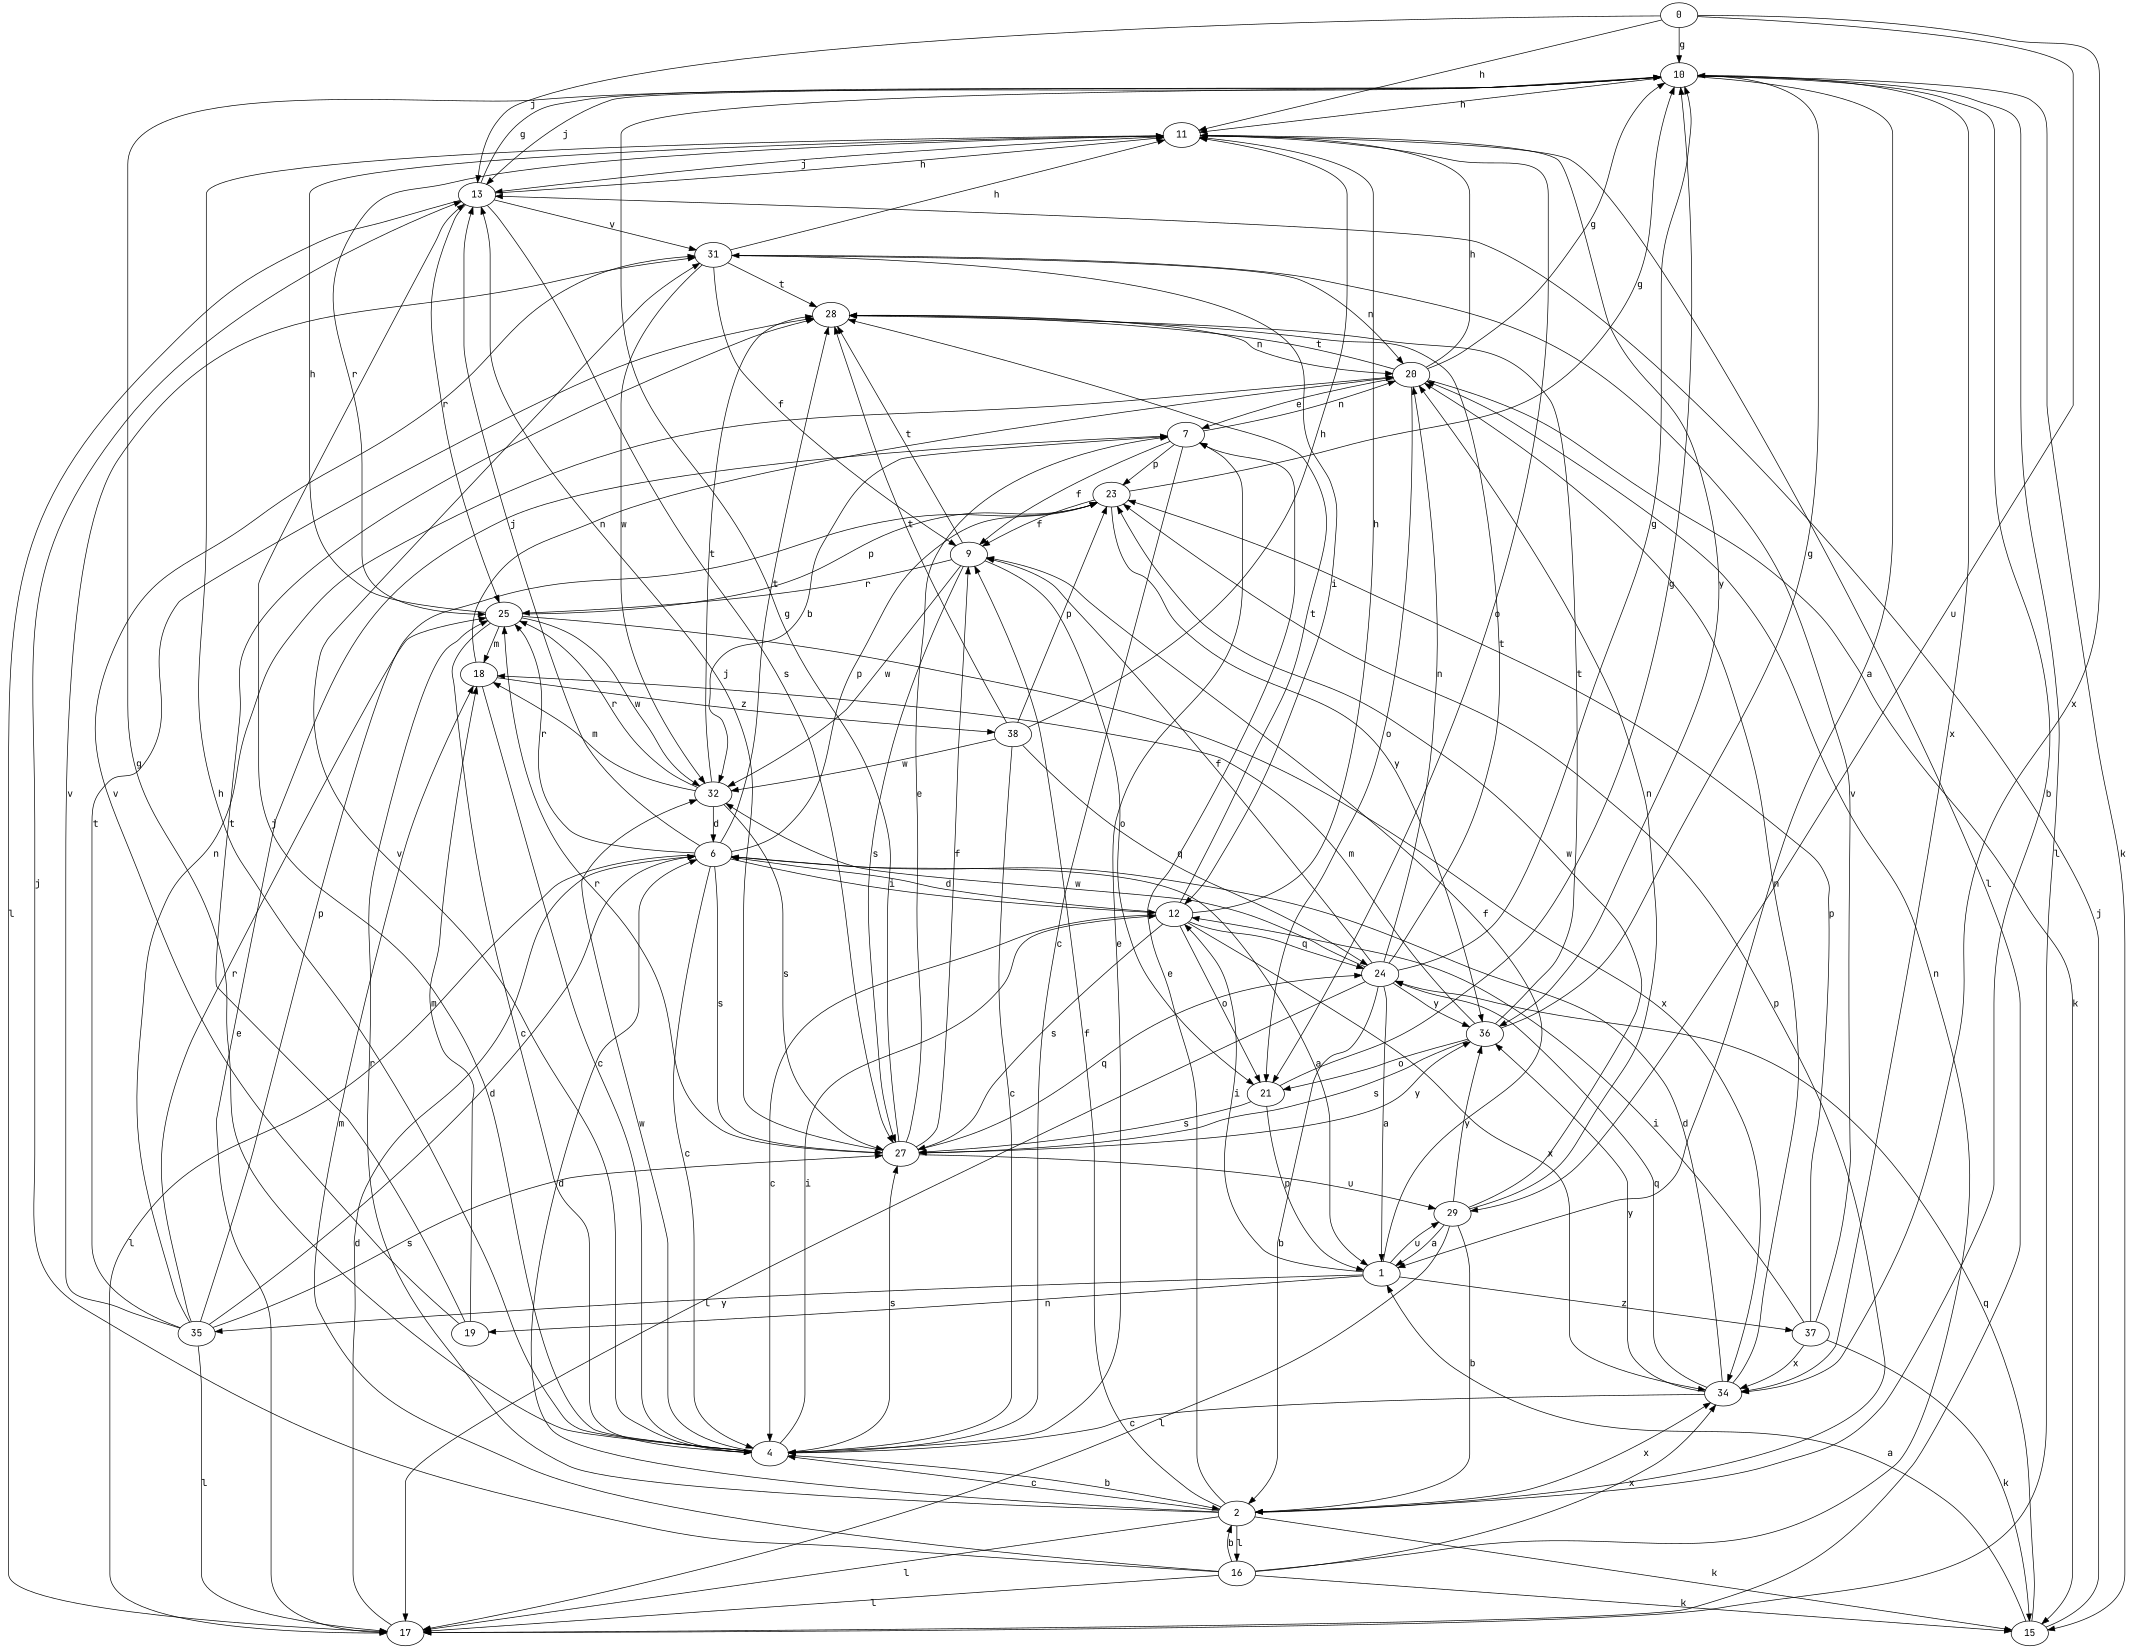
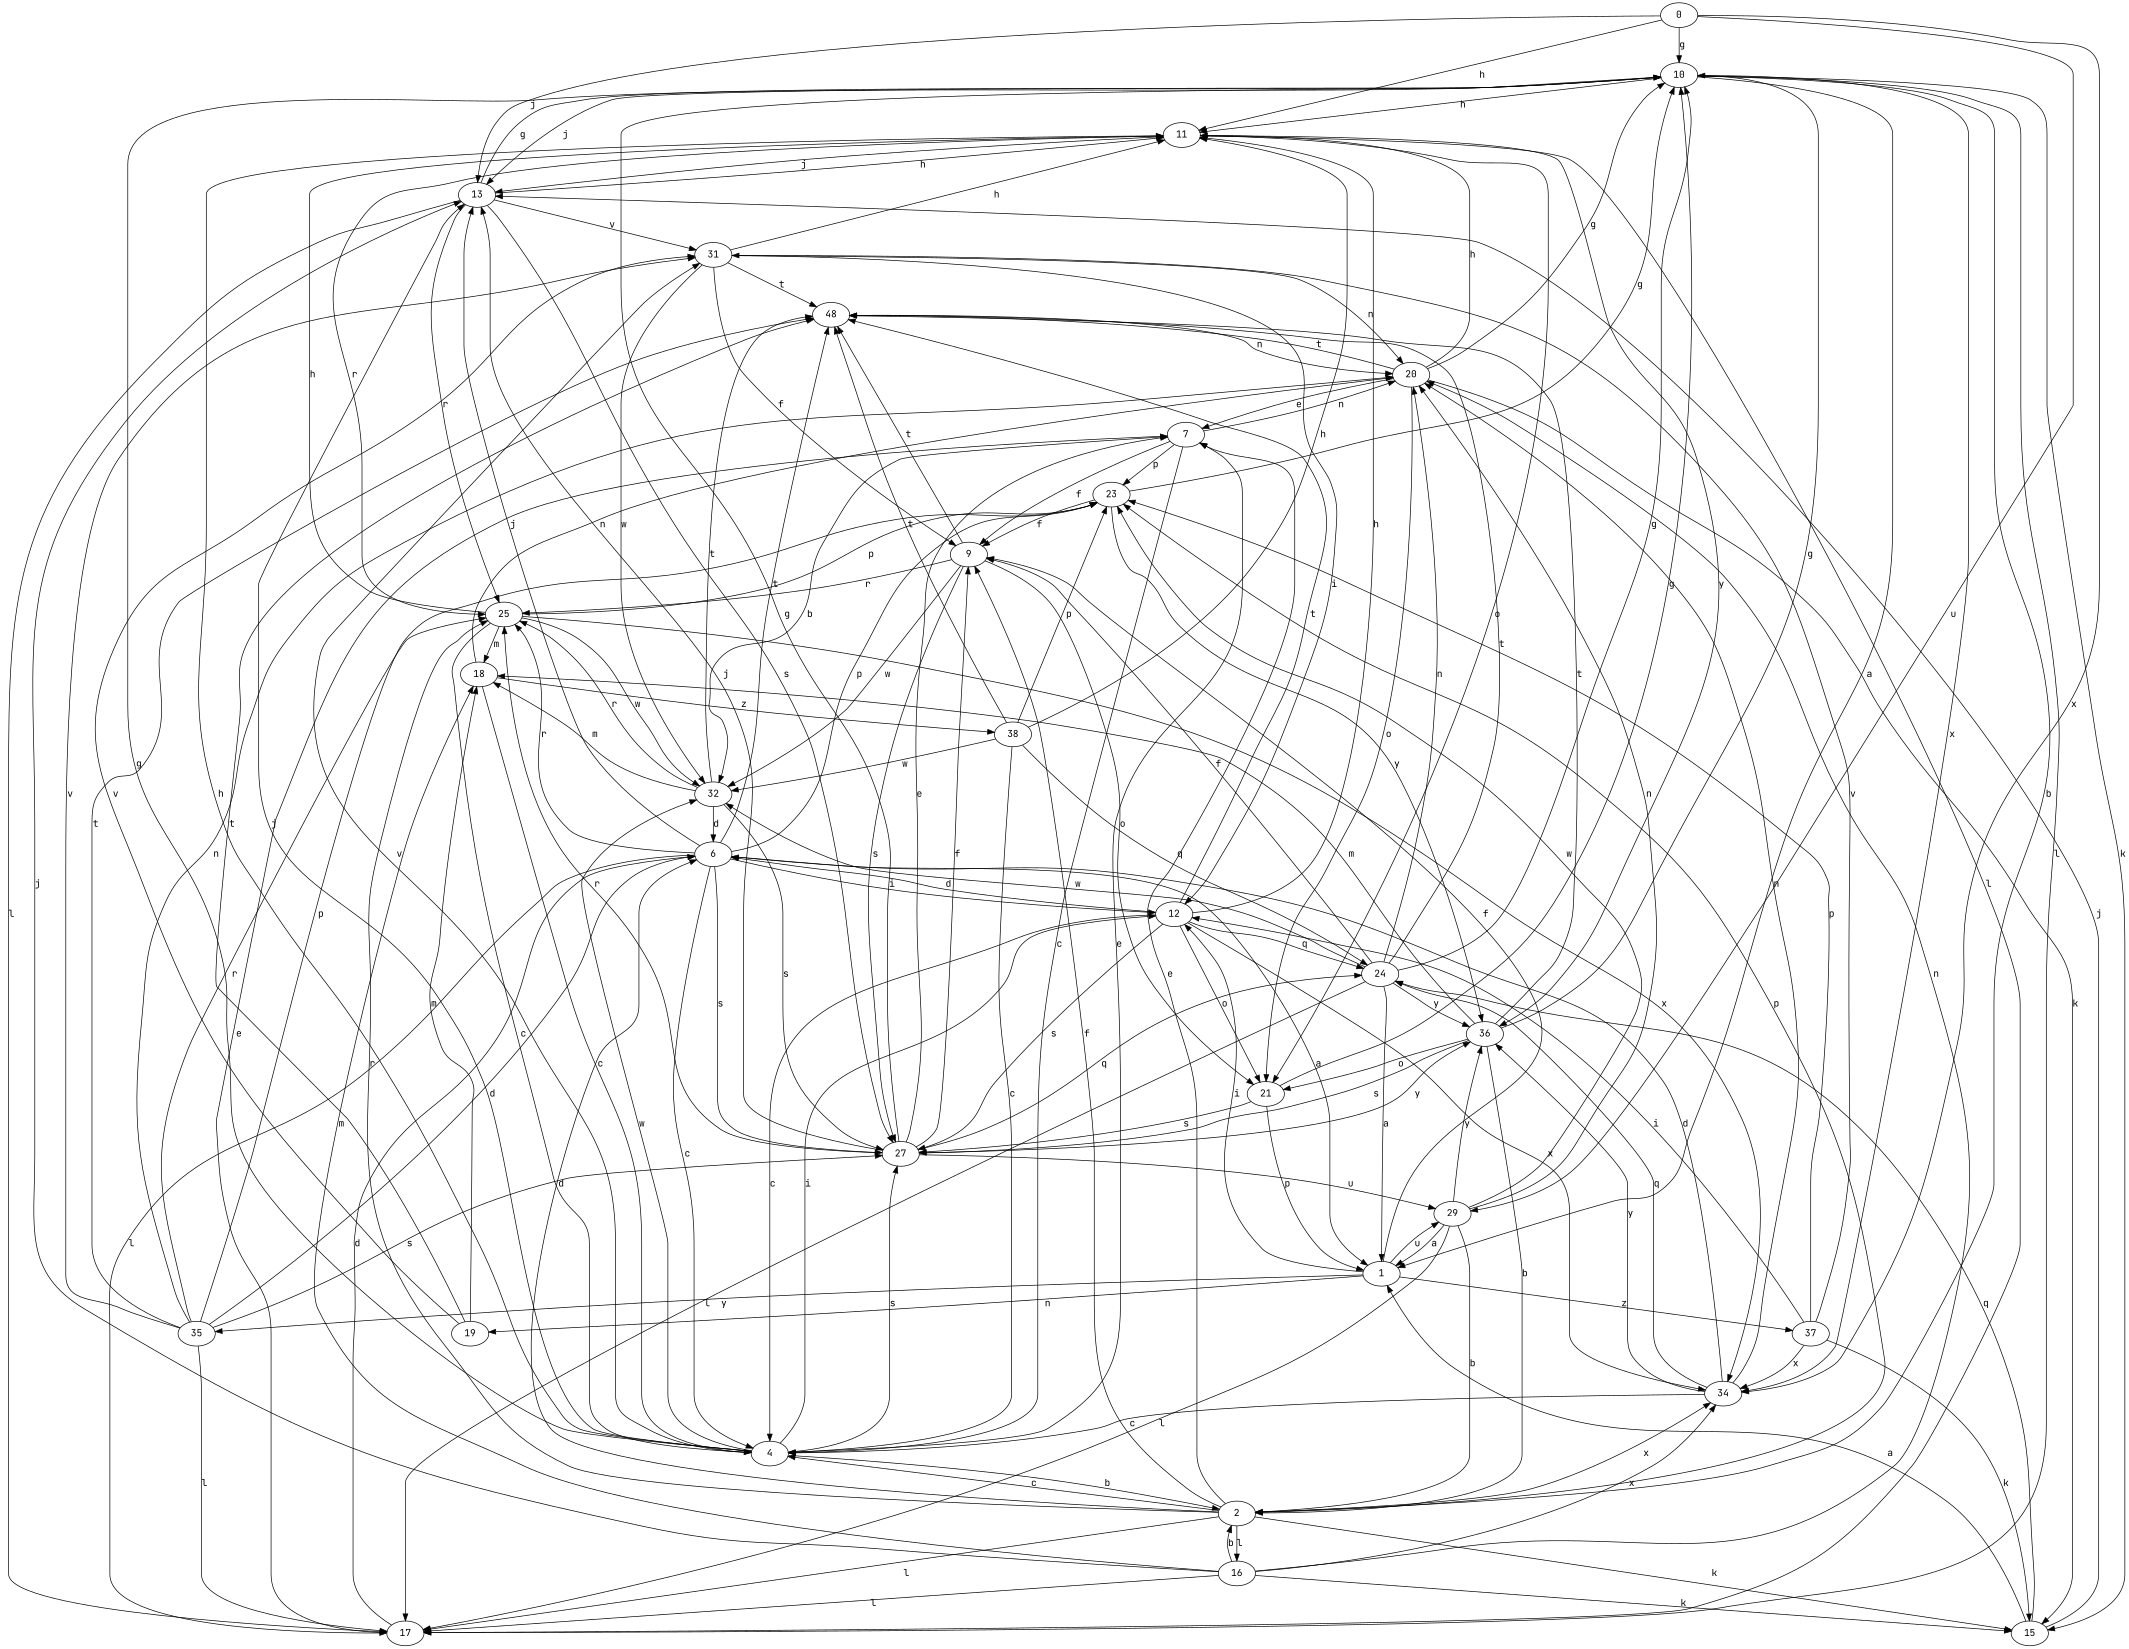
(831, 315) -> (831, 315)
(1280, 1232) -> (1522, 1388)
